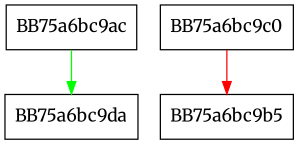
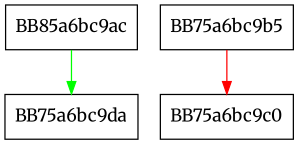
(71, 27) -> (71, 27)
(227, 66) -> (227, 66)
